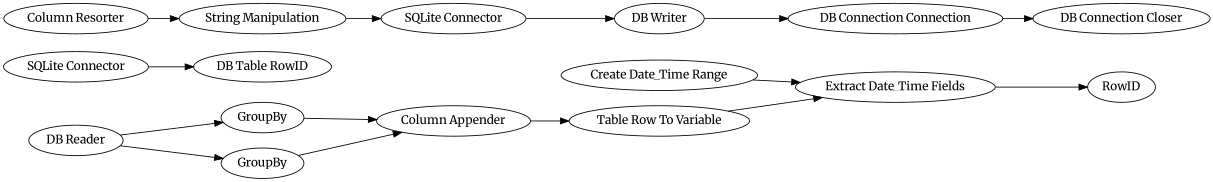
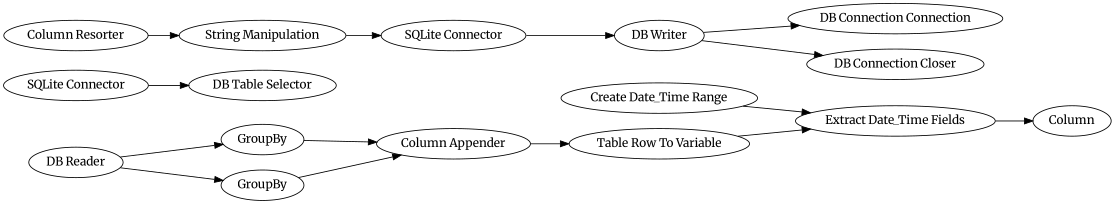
(1014, 19) -> (758, 48)
(263, 67) -> (263, 85)
(1121, 87) -> (1072, 121)
